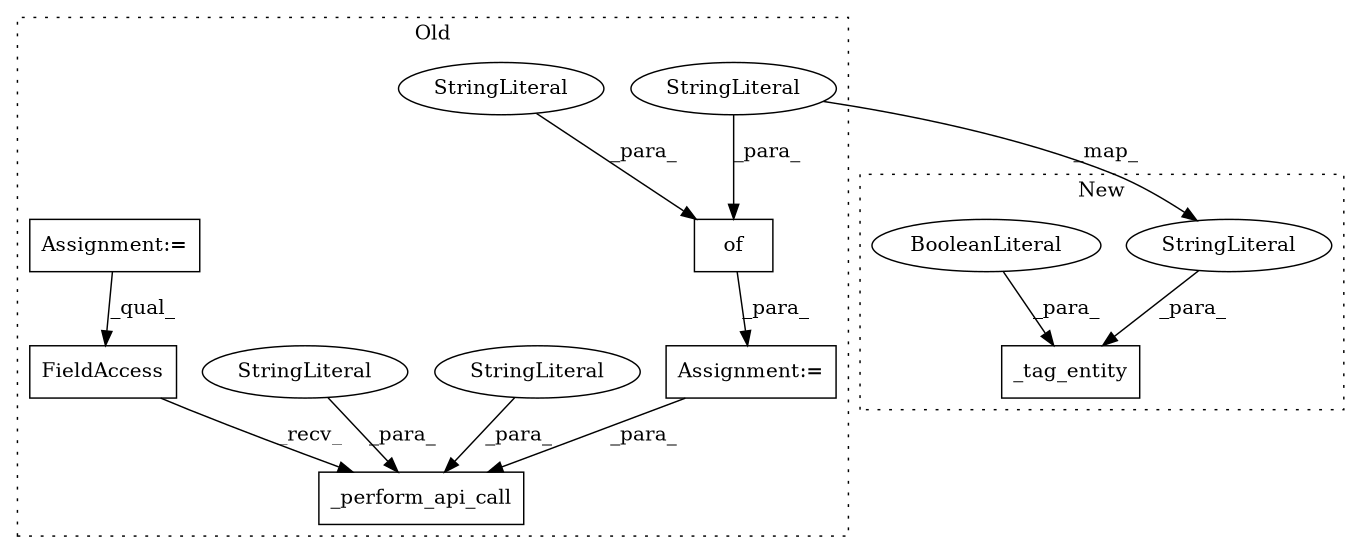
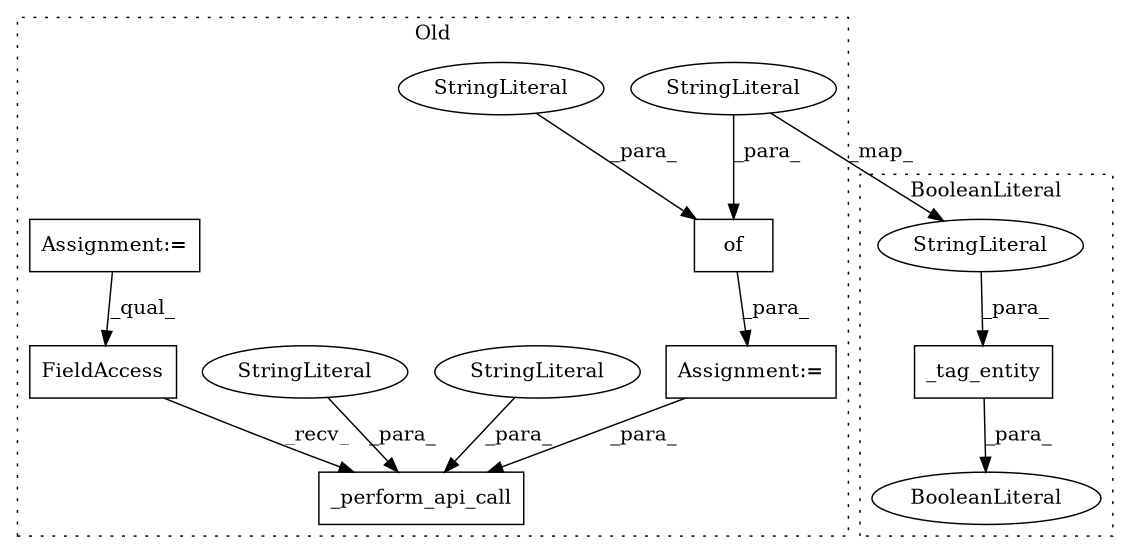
(1102, 191) -> (986, 191)
(1024, 303) -> (985, 428)
